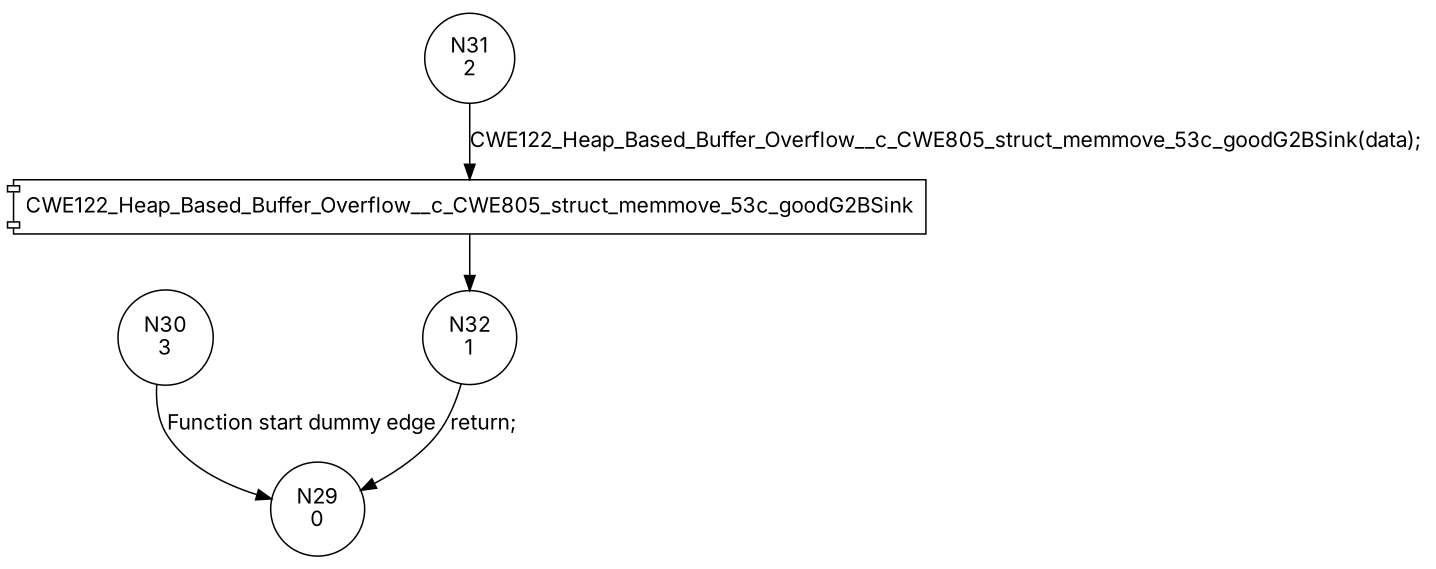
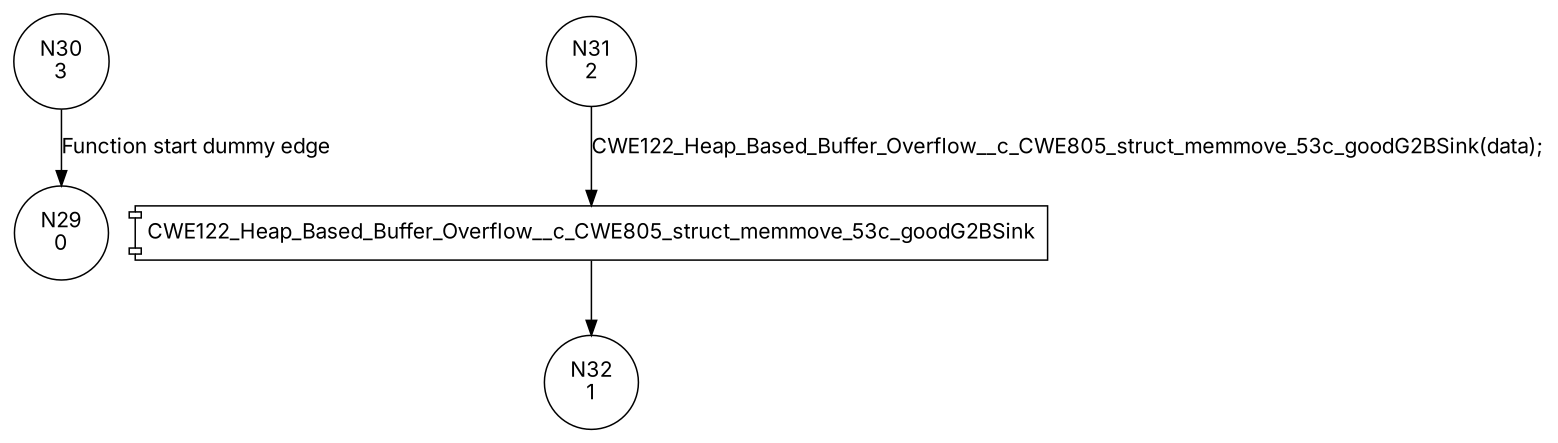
(430, 443) -> none
